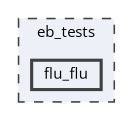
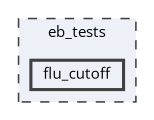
(66, 75) -> (77, 75)
